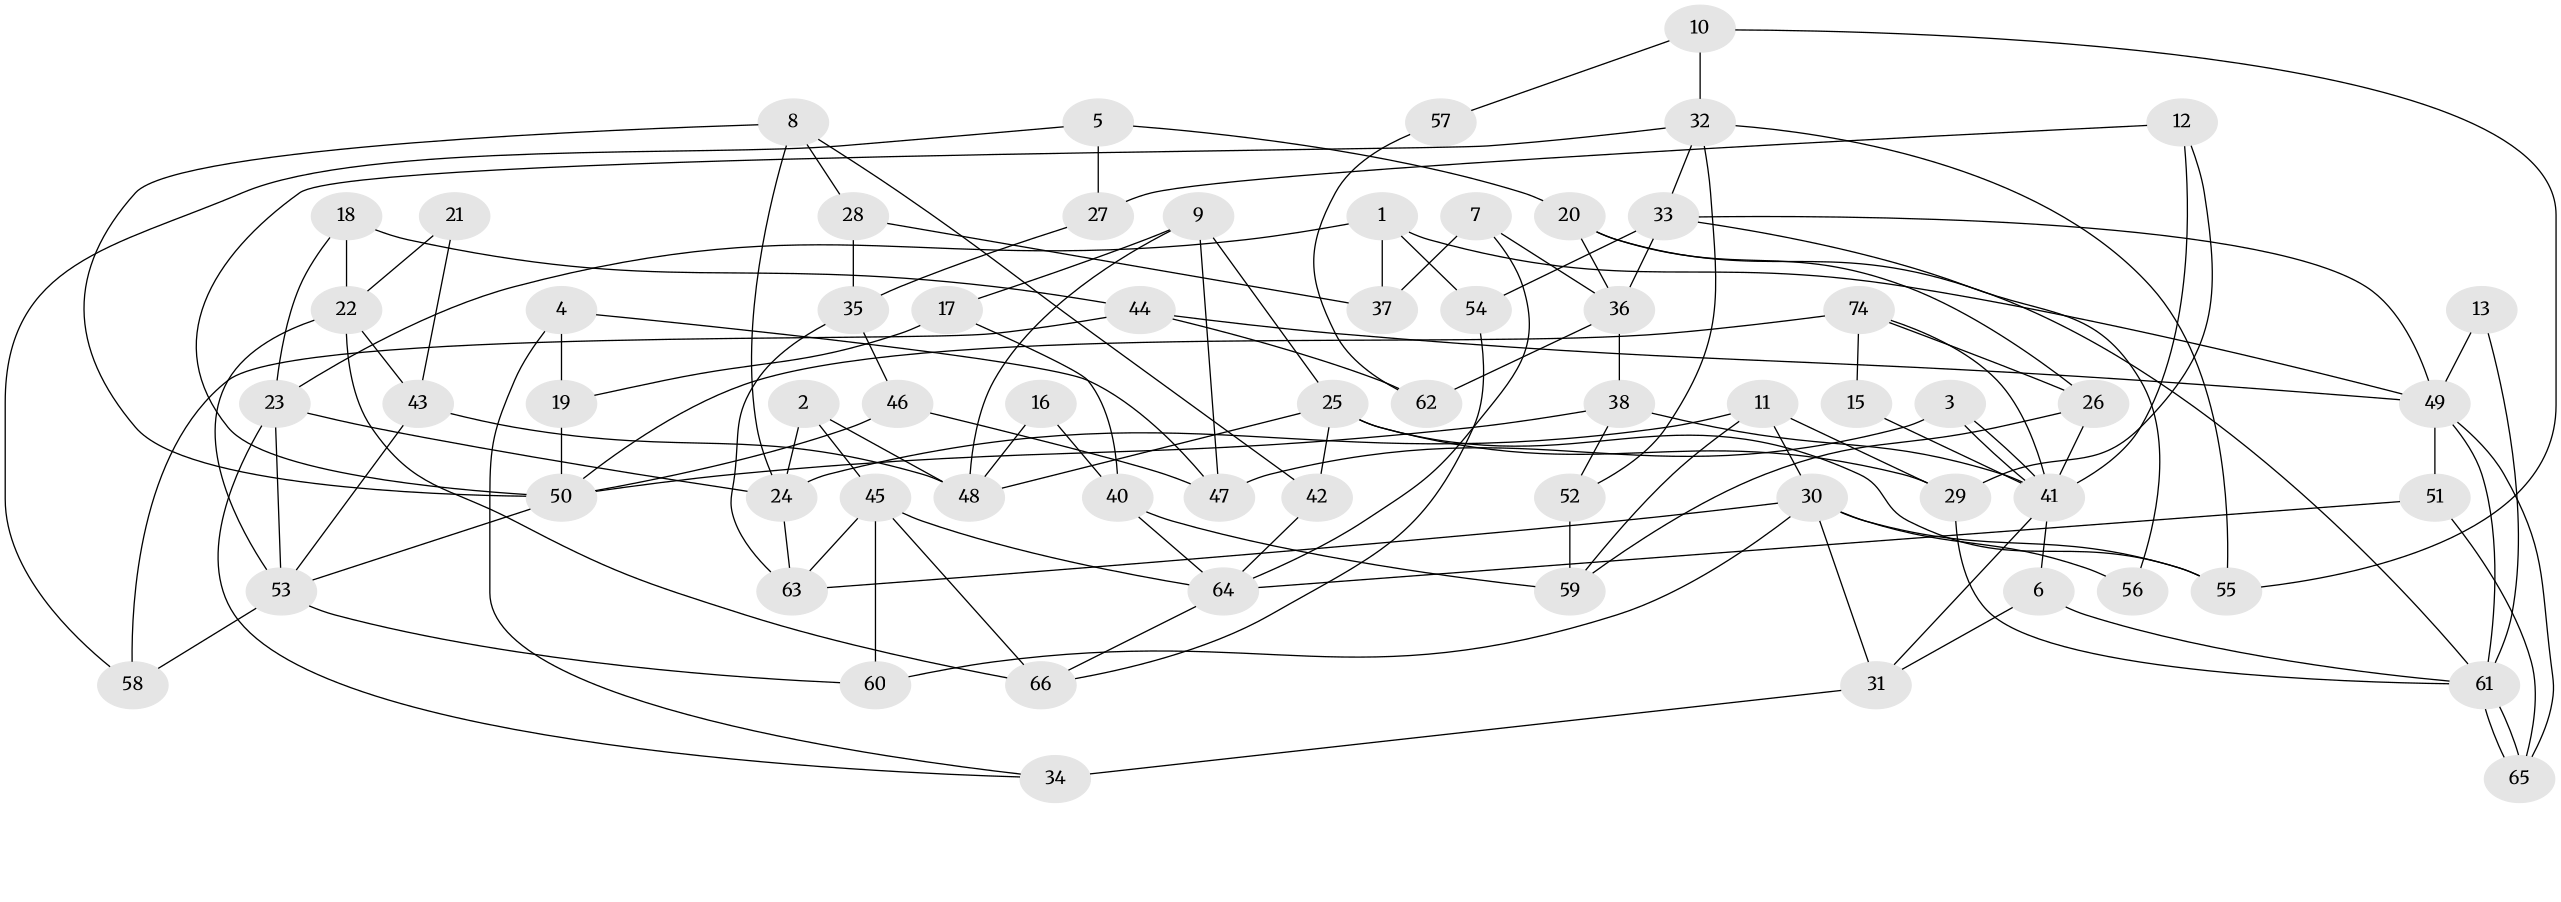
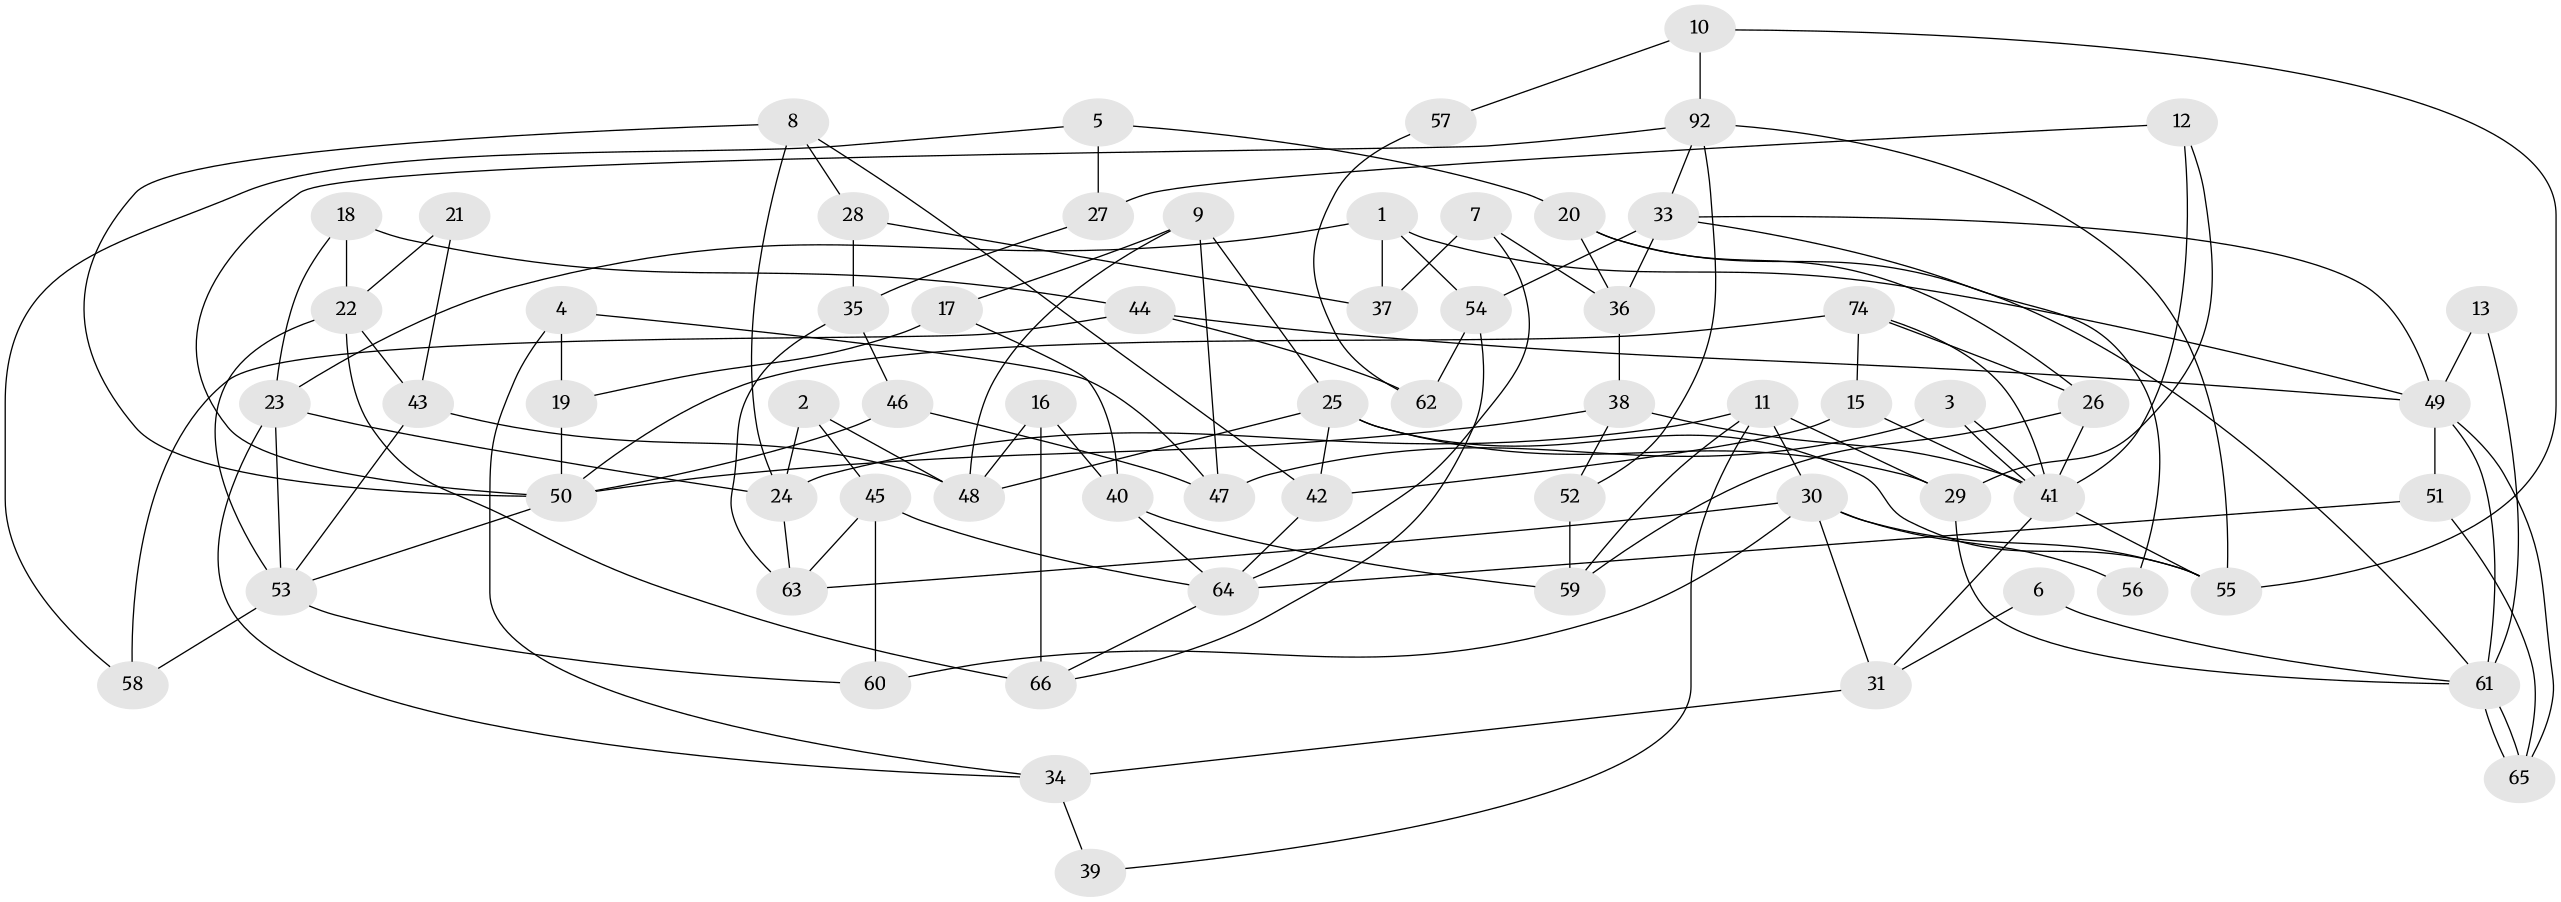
(1700, 122) -> (1700, 122)
(1509, 363) -> (1451, 357)
none -> (1604, 463)
(2045, 537) -> (2138, 545)
(958, 592) -> (1041, 545)
none -> (1090, 873)
